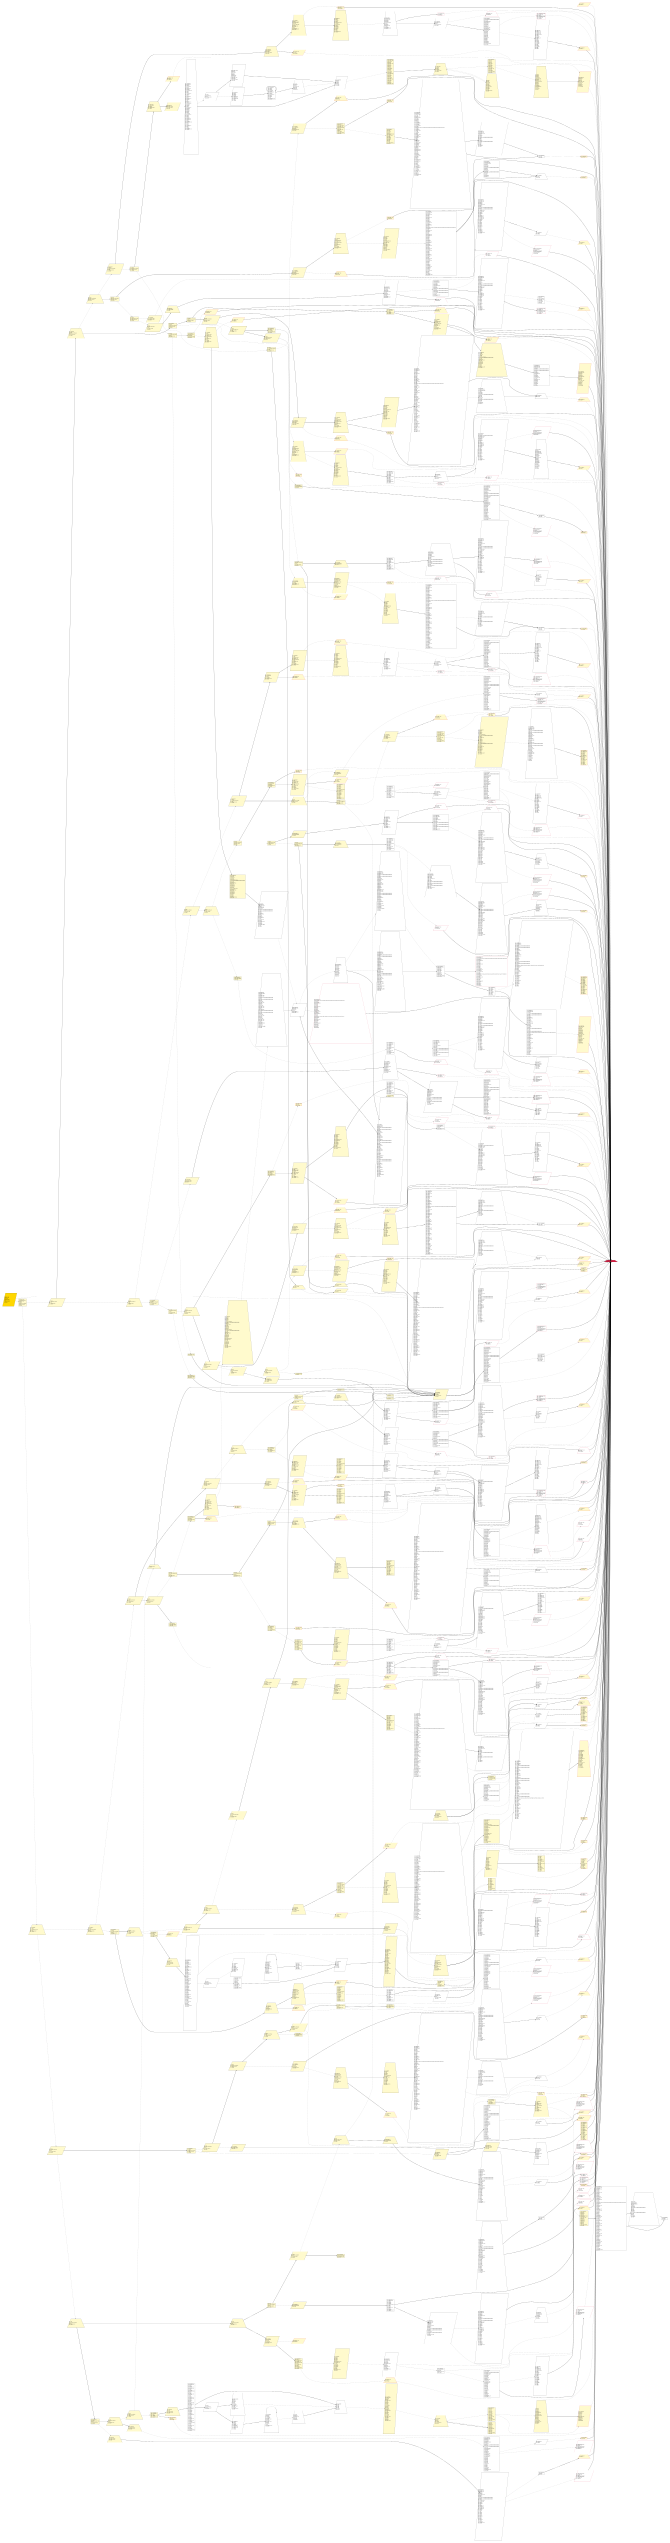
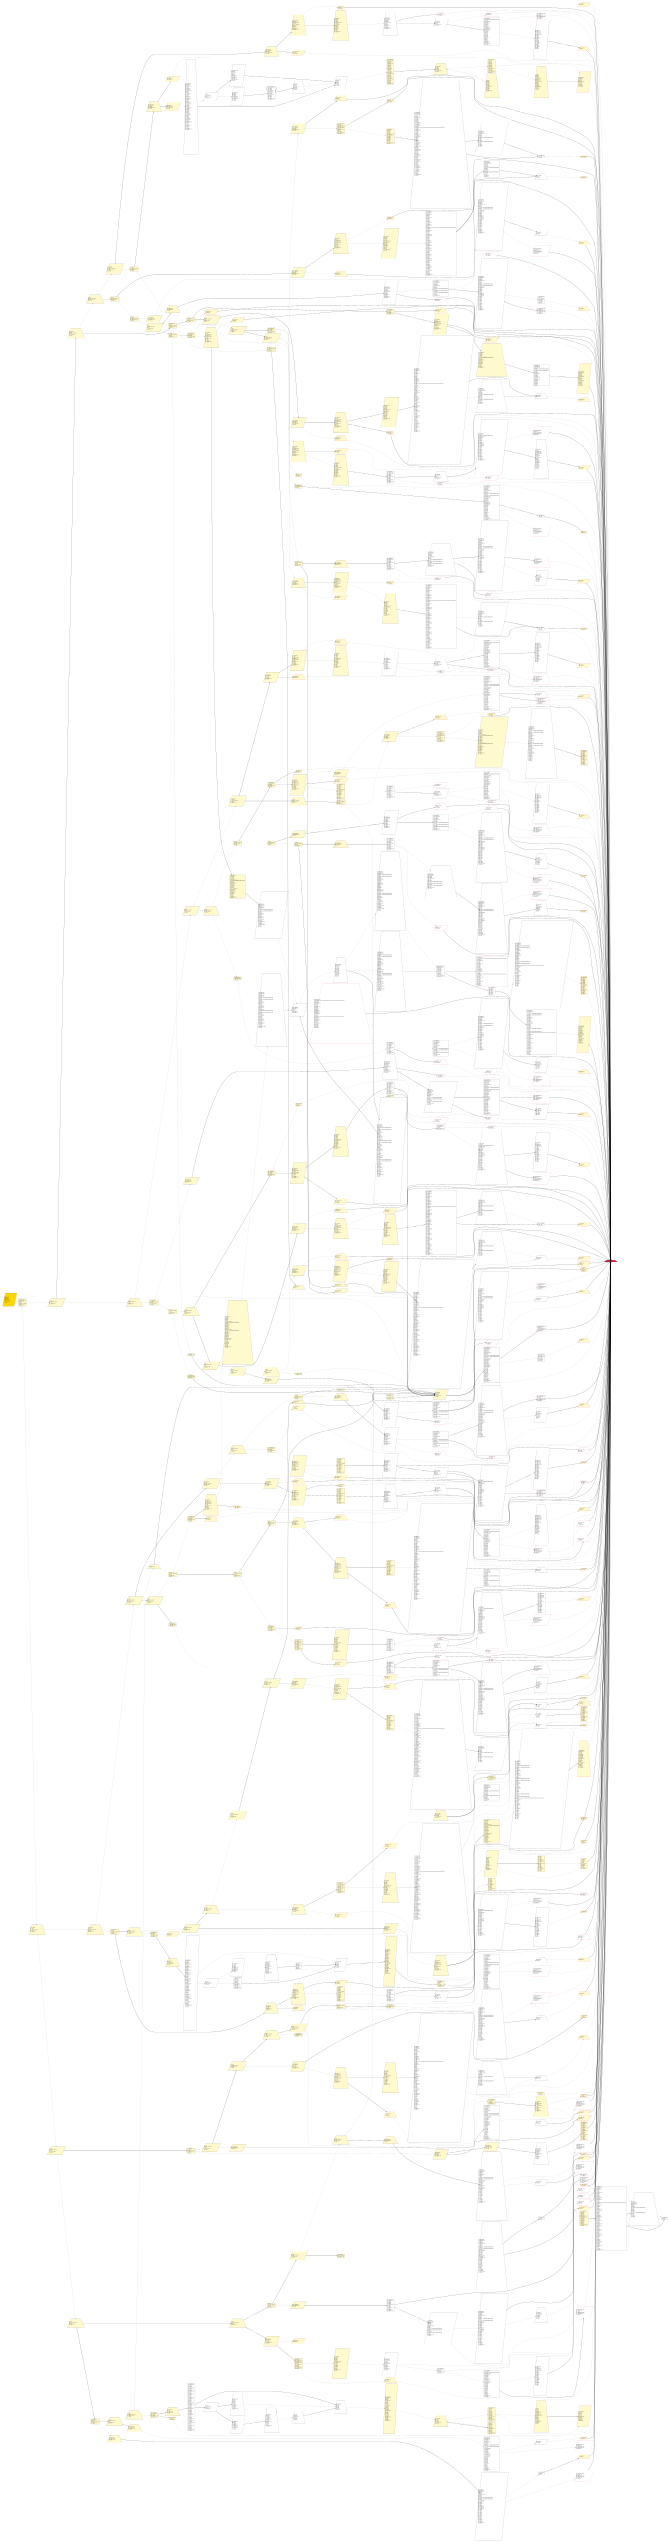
(584, 816) -> (584, 816)
